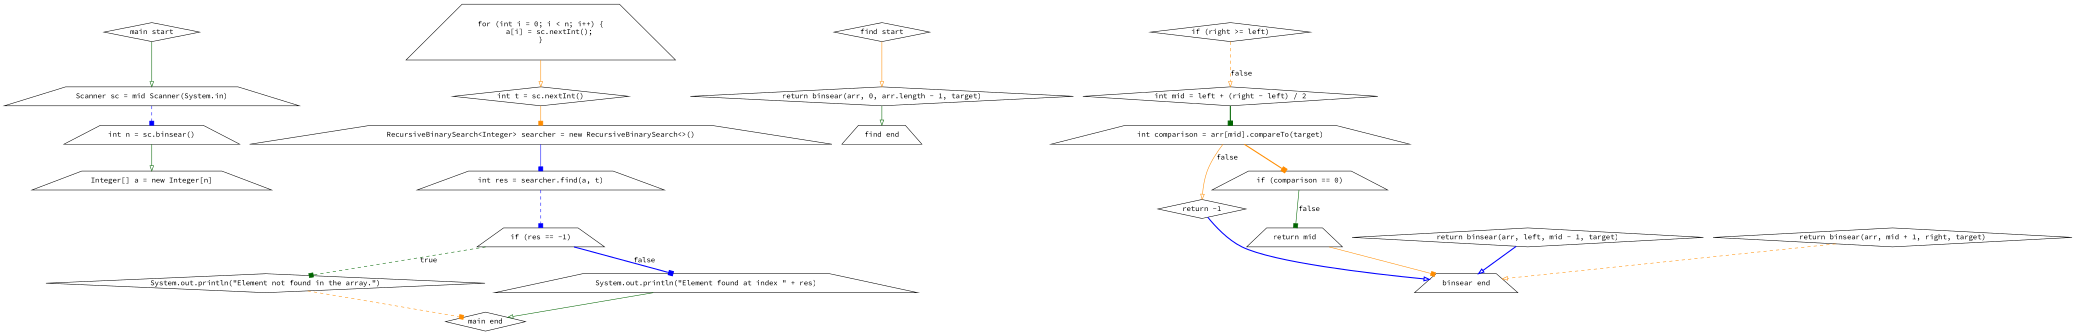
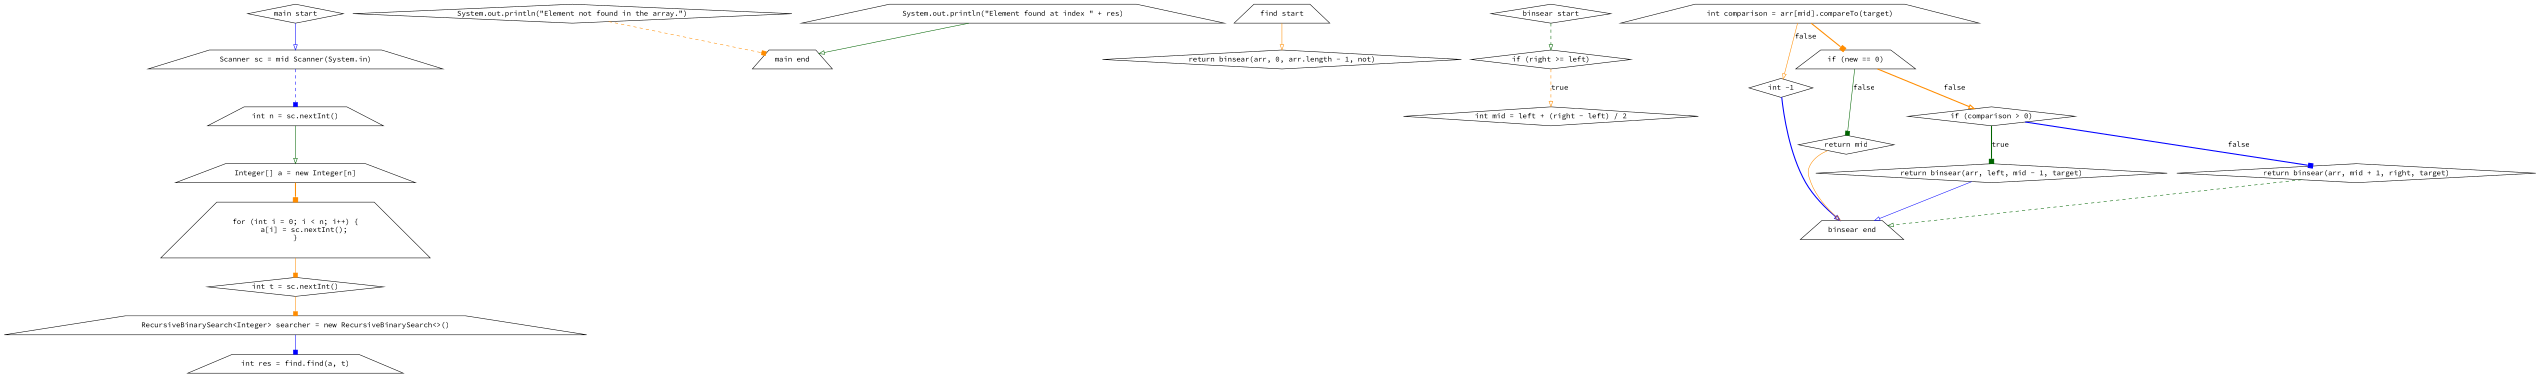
none -> (1551, 14)
(882, 32) -> (1282, 14)
(152, 62) -> (295, 34)
(541, 71) -> (295, 265)
(1241, 73) -> (1560, 88)
(882, 96) -> (1282, 59)
(1230, 113) -> none
none -> (1991, 116)
(152, 135) -> (295, 116)
(882, 135) -> none
(541, 181) -> (295, 364)
(1300, 181) -> (1856, 59)
none -> (295, 190)
(1202, 209) -> (1781, 88)
(541, 237) -> none
(1295, 237) -> (1846, 145)
(1500, 258) -> (1926, 200)
(1379, 260) -> (1811, 183)
(1672, 261) -> (2097, 202)
(486, 322) -> (792, 59)
